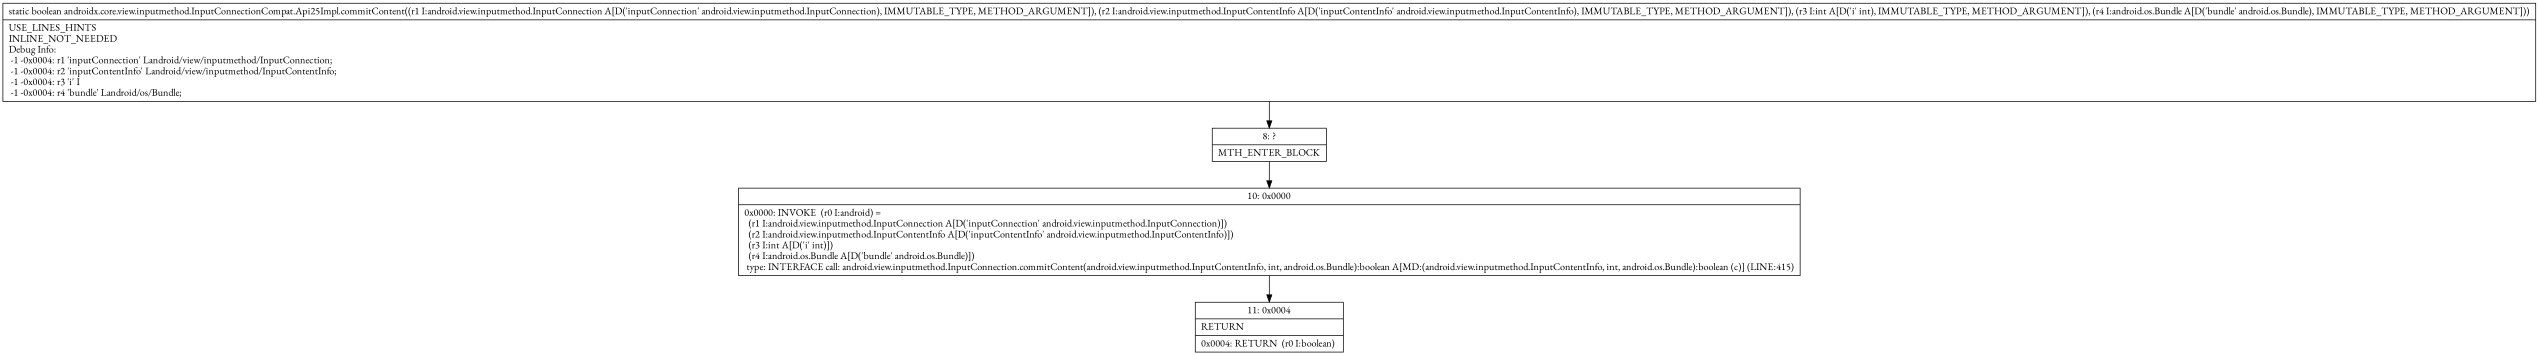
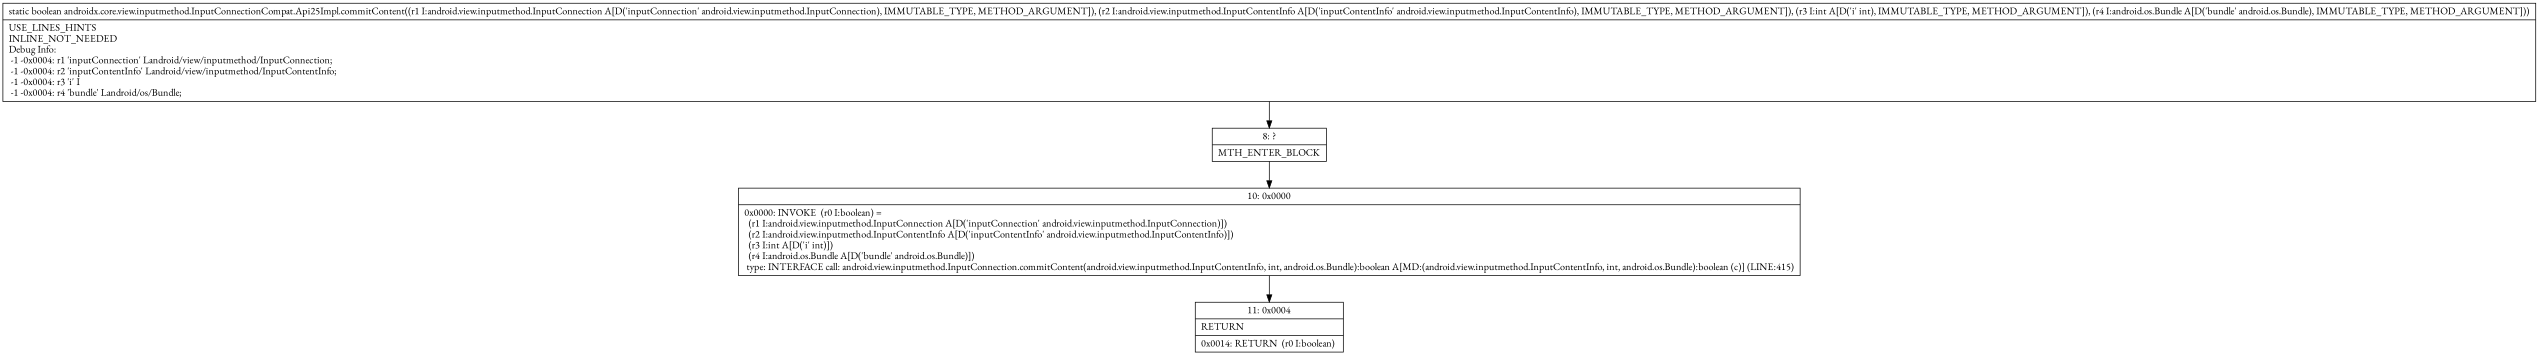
(814, 213) -> (814, 213)
(1269, 343) -> (1269, 343)
